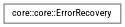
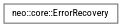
(62, 14) -> (61, 14)
